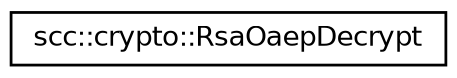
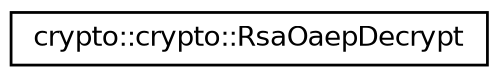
(228, 39) -> (249, 39)
